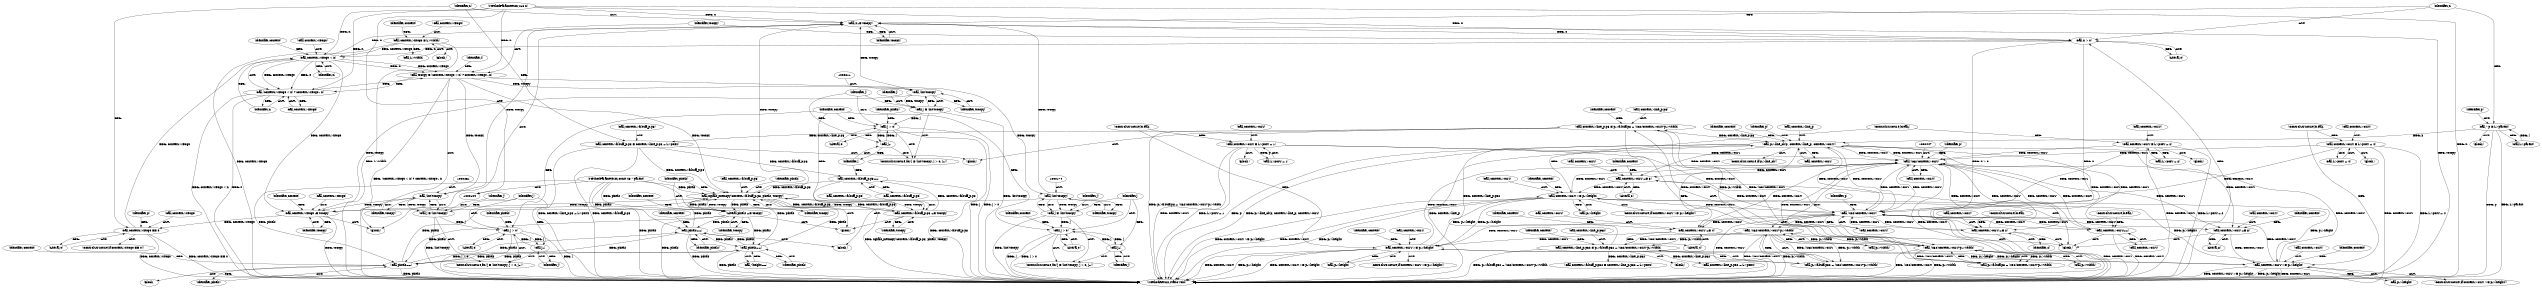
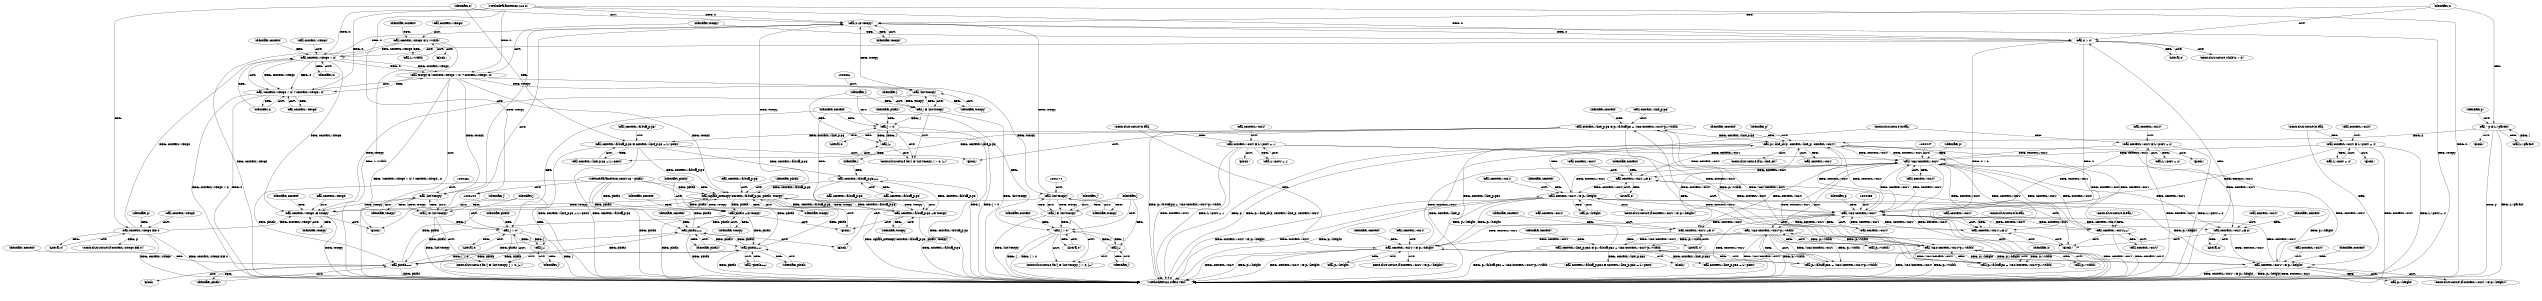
(430, 49) -> (430, 49)
(475, 58) -> none
none -> (2222, 58)
(844, 75) -> (844, 75)
(387, 84) -> (387, 84)
(1799, 127) -> none
(1265, 153) -> (1265, 153)
(2155, 153) -> (2155, 153)
(2166, 153) -> (2166, 153)
(2342, 153) -> (2342, 153)
none -> (596, 162)
(616, 179) -> (616, 179)
none -> (1866, 196)
(745, 214) -> (745, 214)
(222, 221) -> (230, 228)
(1587, 231) -> none
(2030, 235) -> none
(133, 239) -> (133, 239)
(756, 265) -> (756, 265)
none -> (959, 275)
